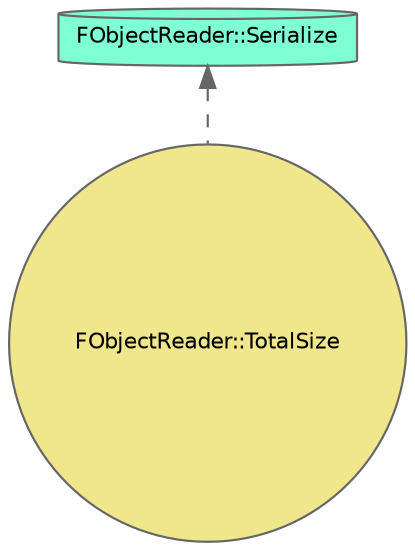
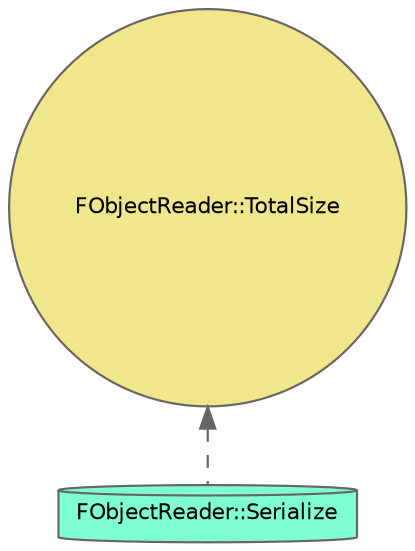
(208, 116) -> (208, 457)
